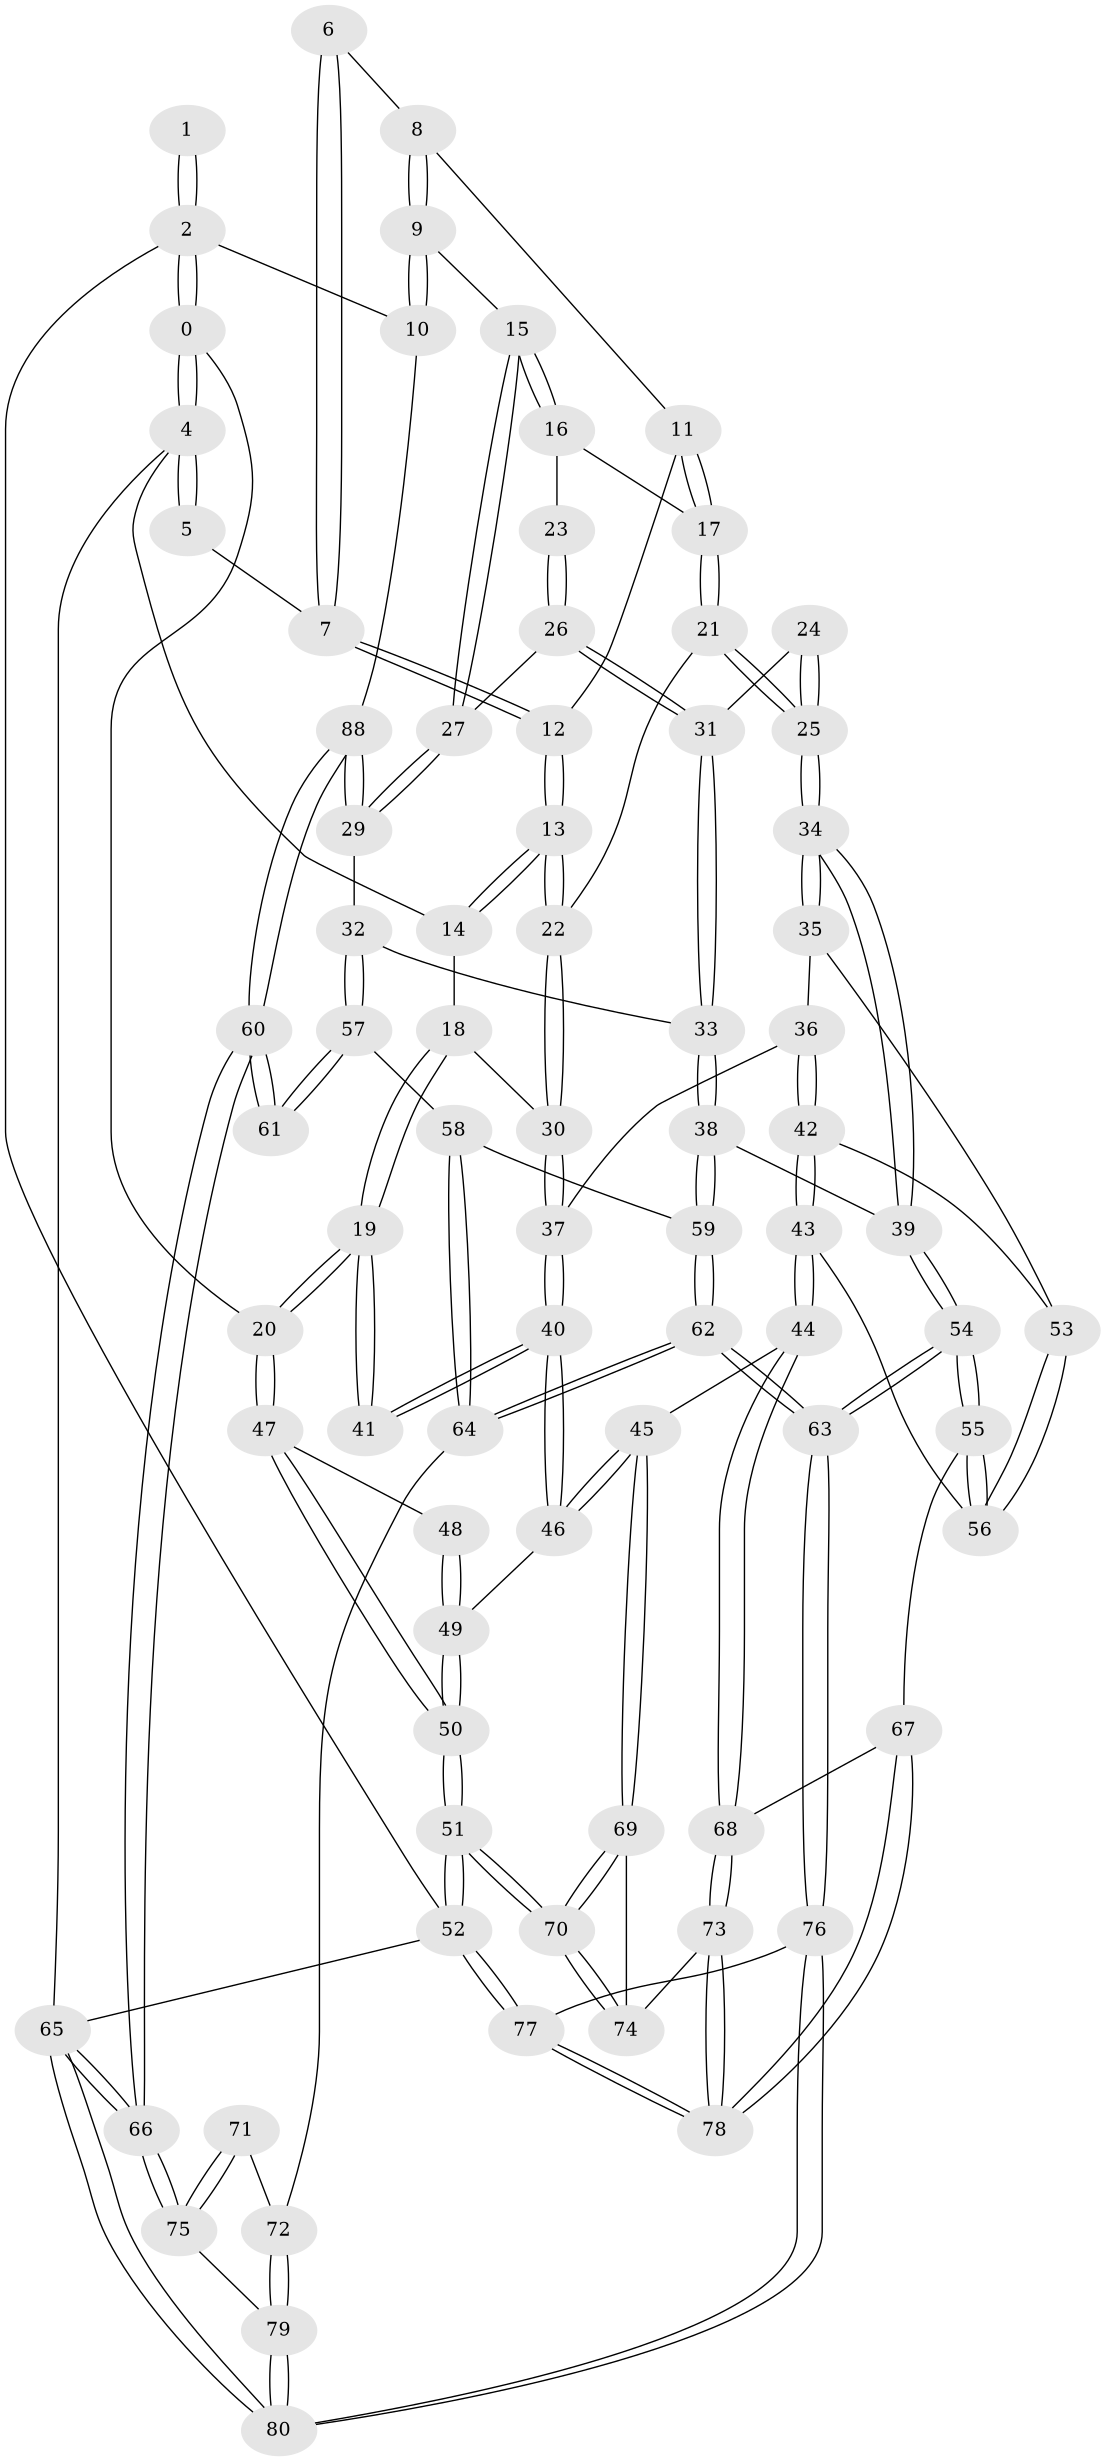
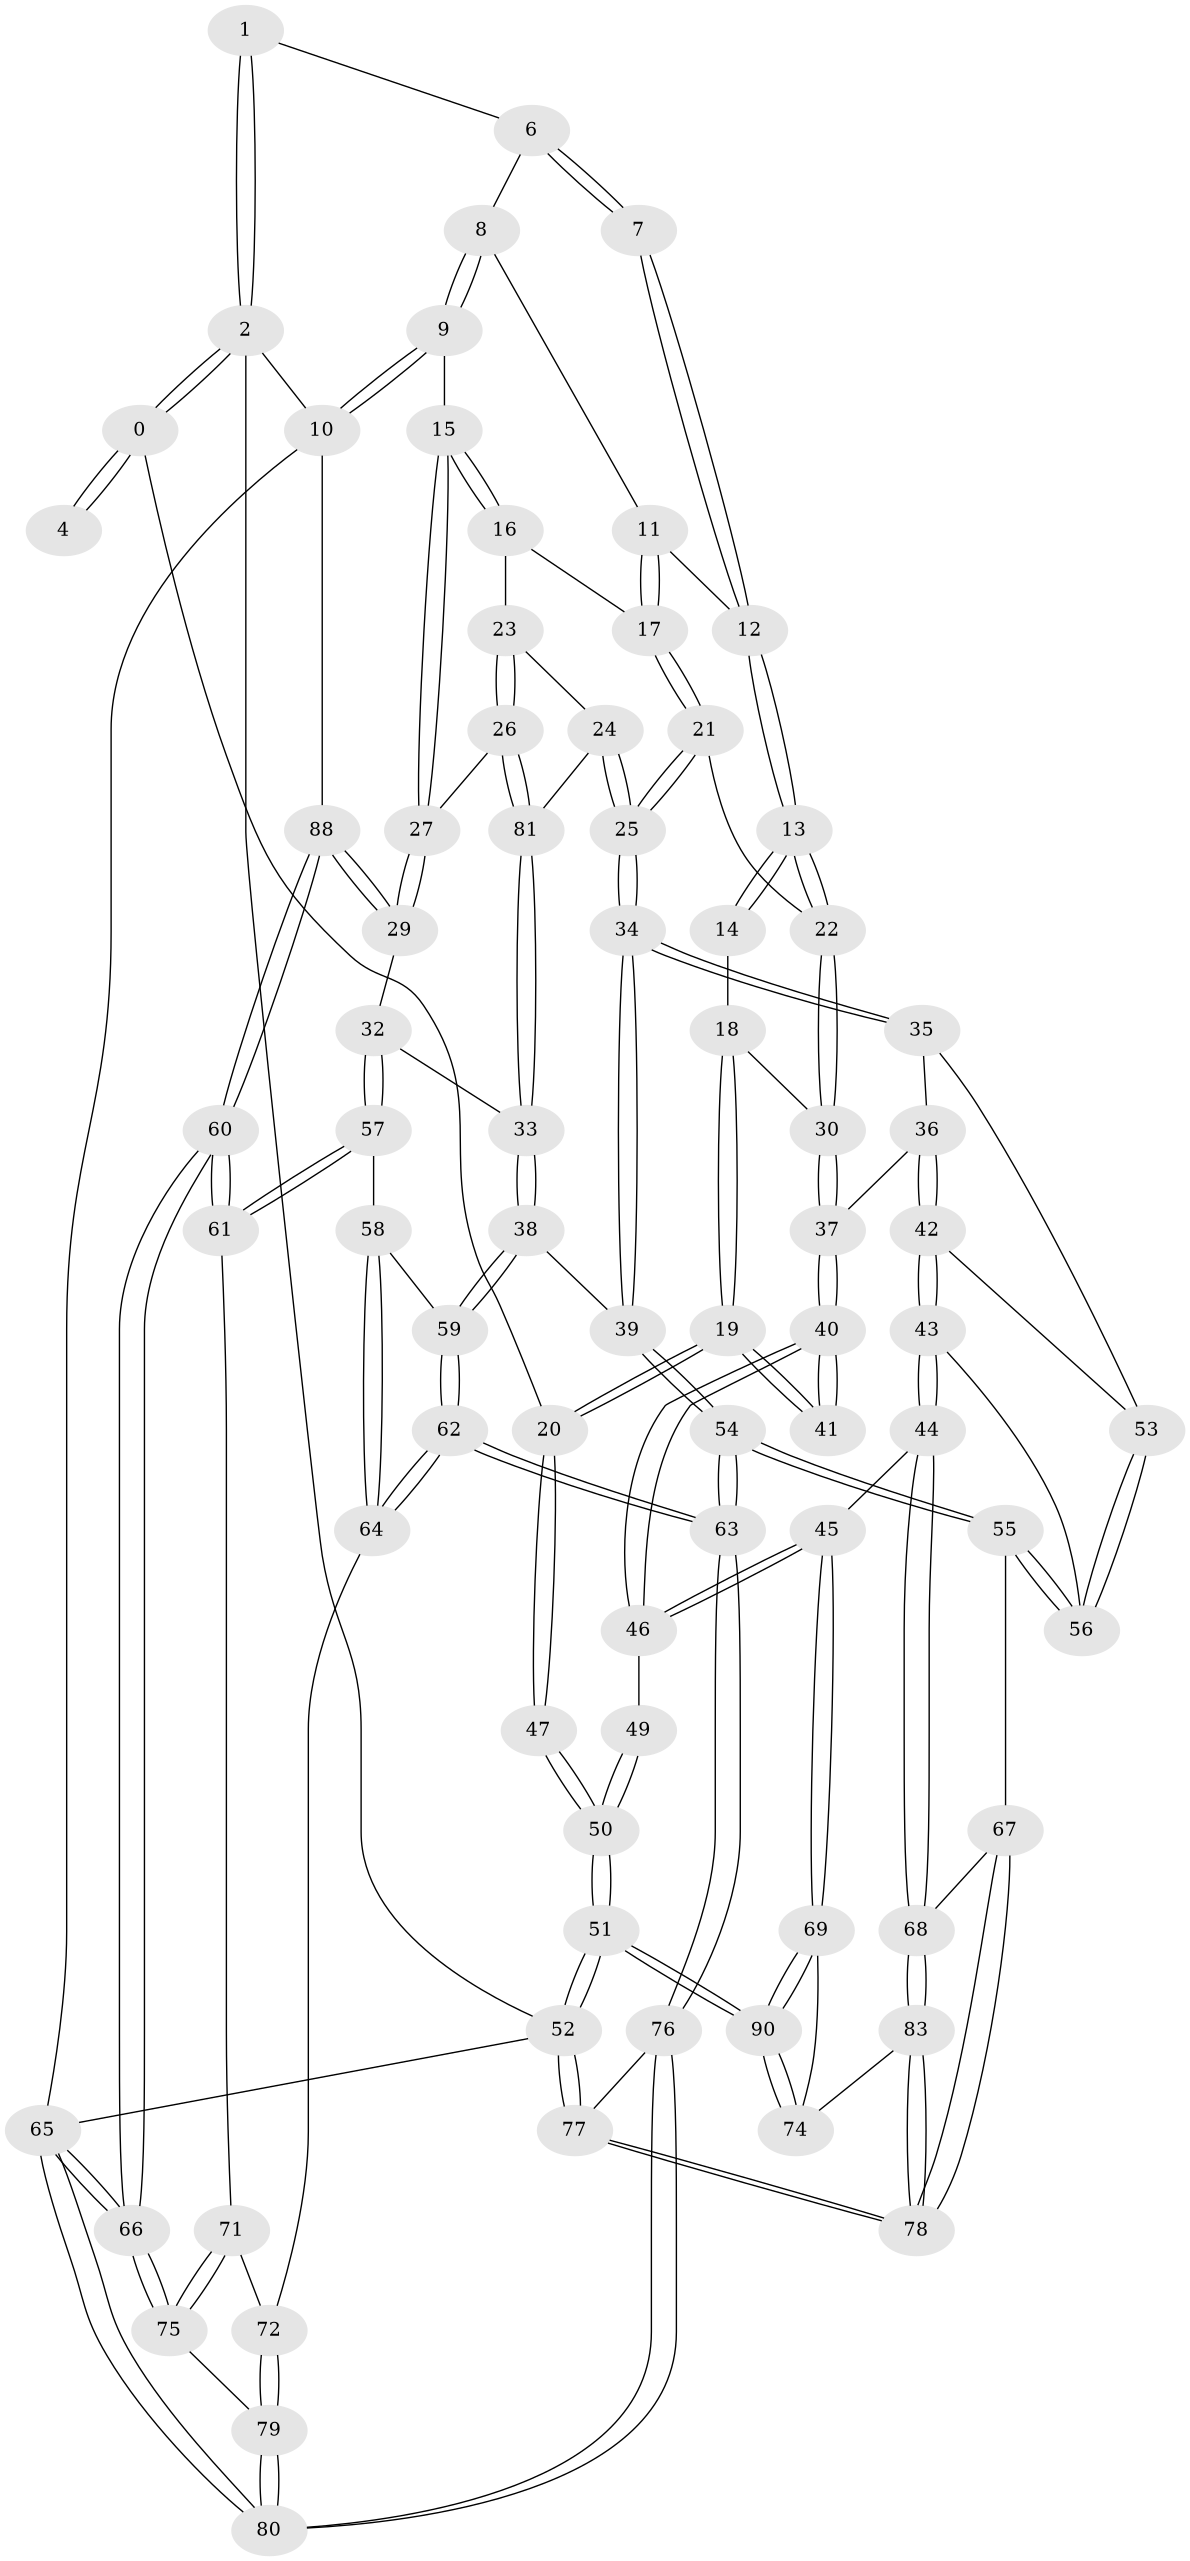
none -> (389, 81)
(188, 531) -> none
none -> (555, 680)
(199, 730) -> none
(707, 731) -> (526, 831)
(58, 1211) -> (71, 1243)
(451, 1531) -> none
none -> (226, 1731)
(557, 1931) -> (764, 2031)
(715, 1931) -> (917, 2031)
